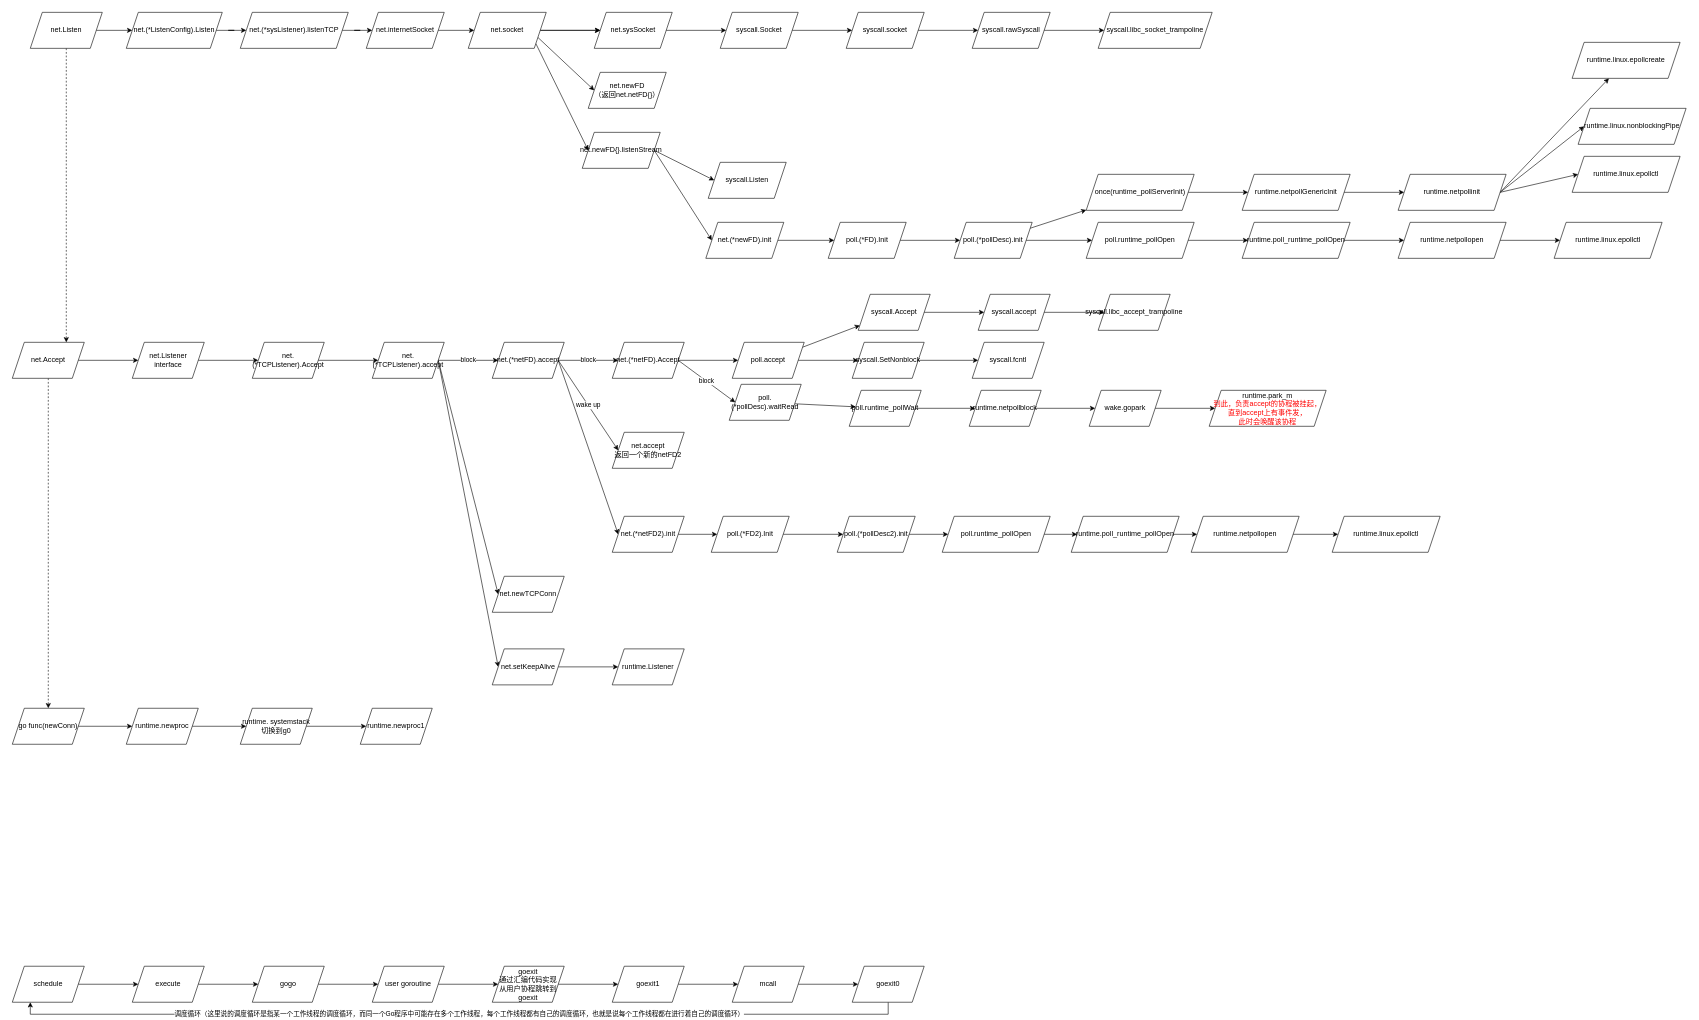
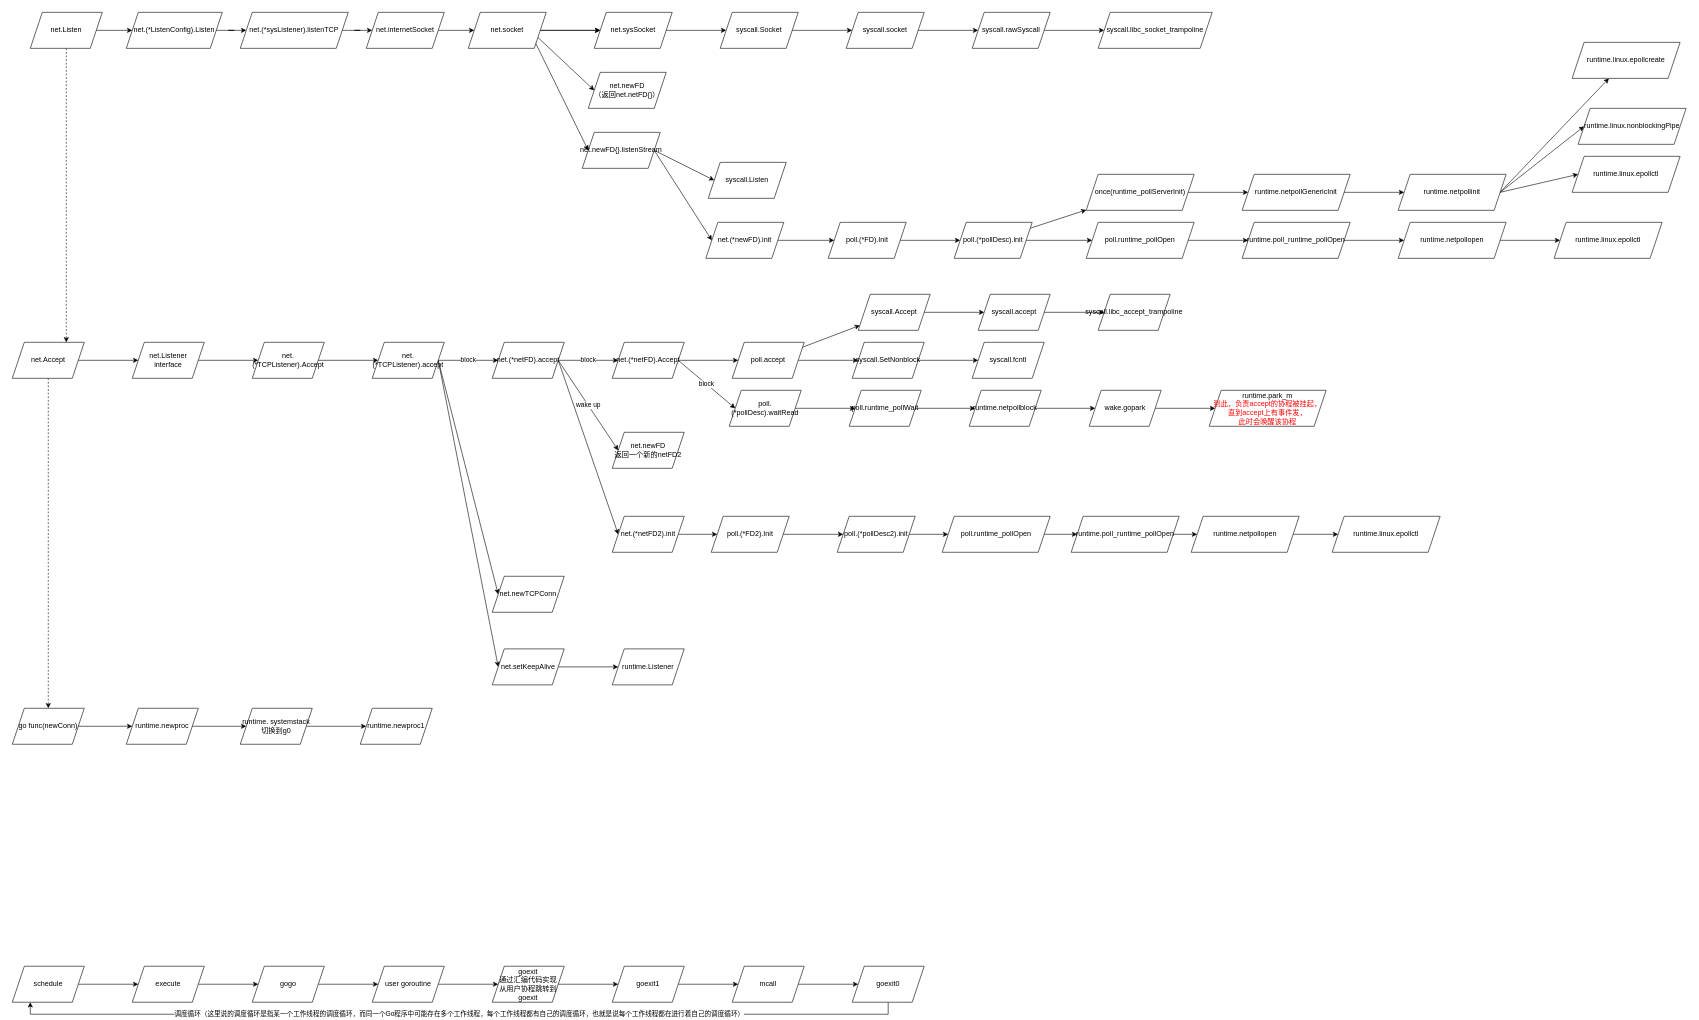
(765, 402) -> (765, 408)
(648, 450) -> (648, 450)
